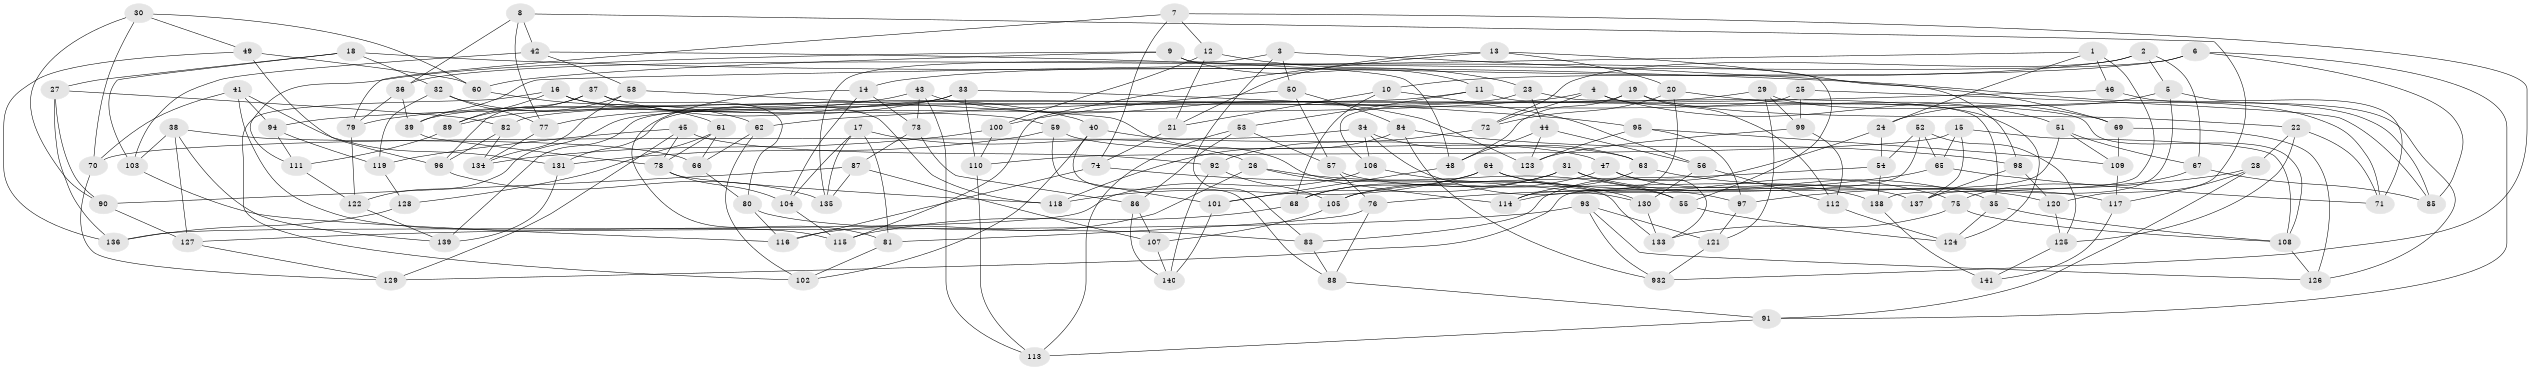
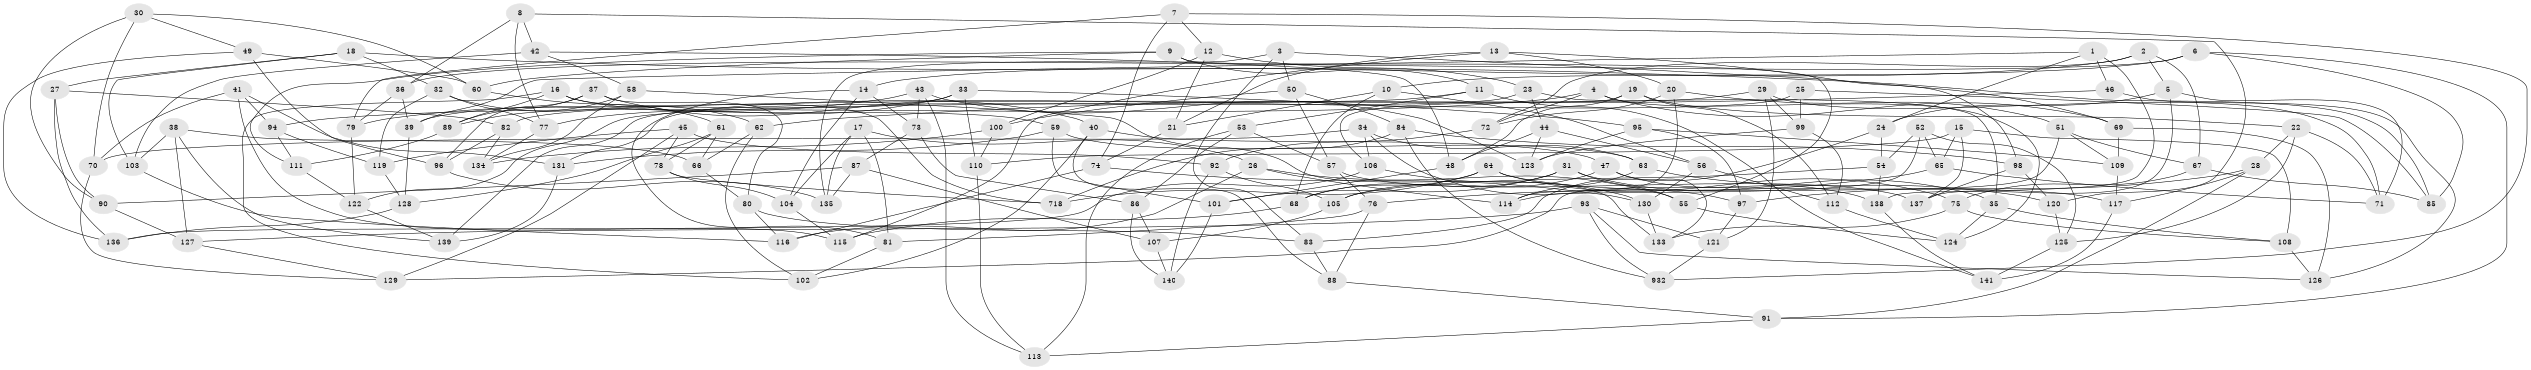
(2026, 110) -> (1741, 161)
(515, 149) -> (407, 166)
(1056, 204) -> (1056, 204)
